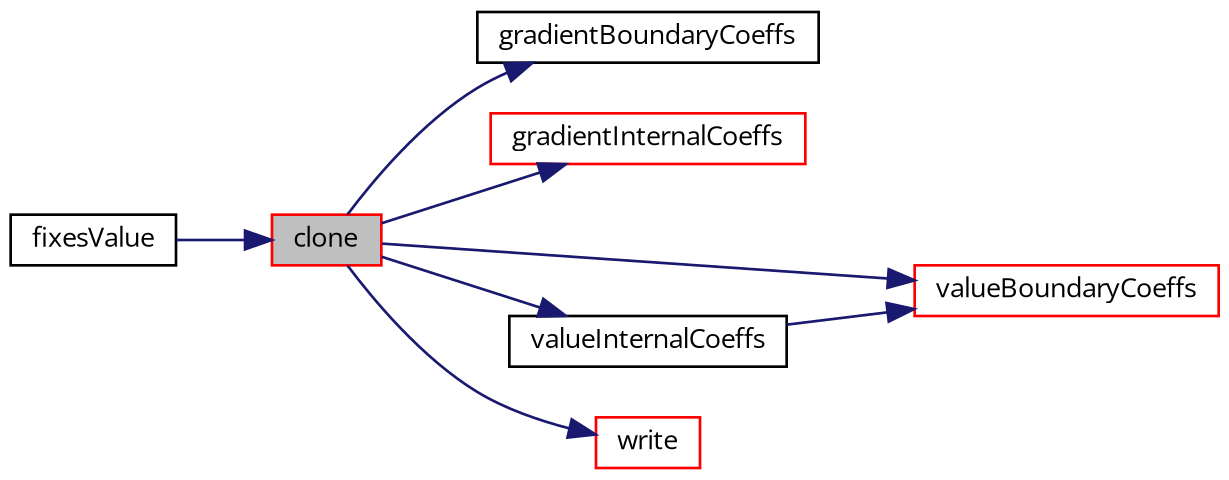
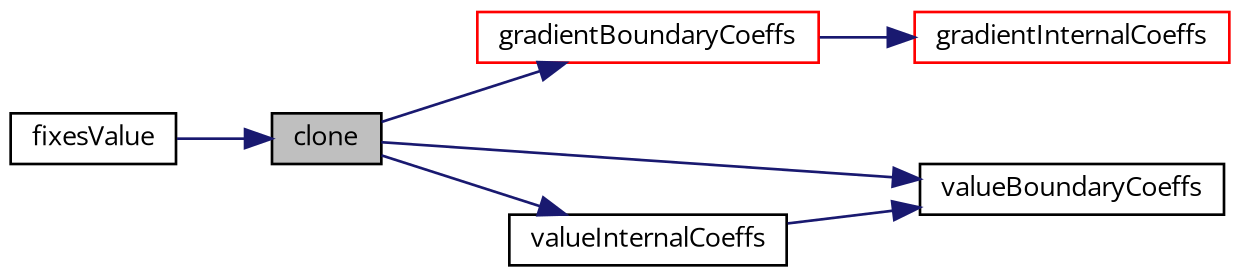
(648, 37) -> (648, 37)
(461, 198) -> (854, 37)
(327, 240) -> (327, 139)
(1067, 291) -> (1072, 189)
(648, 443) -> none
